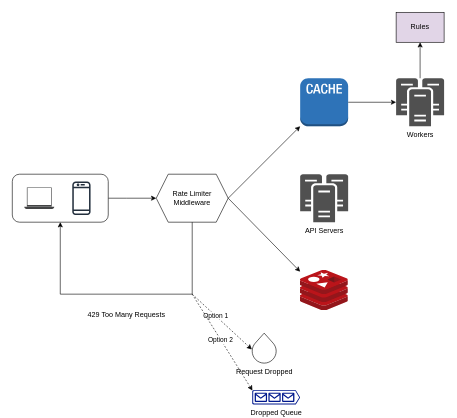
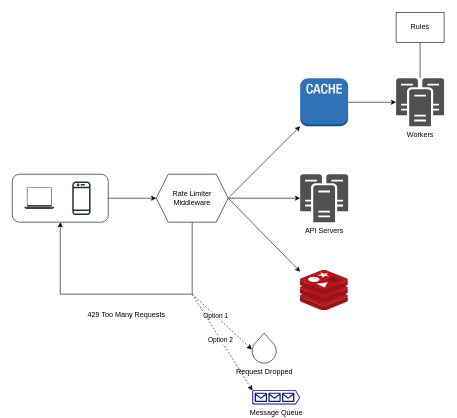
(420, 27) -> (420, 27)
(420, 47) -> (420, 45)
none -> (294, 198)
(277, 413) -> (277, 413)
